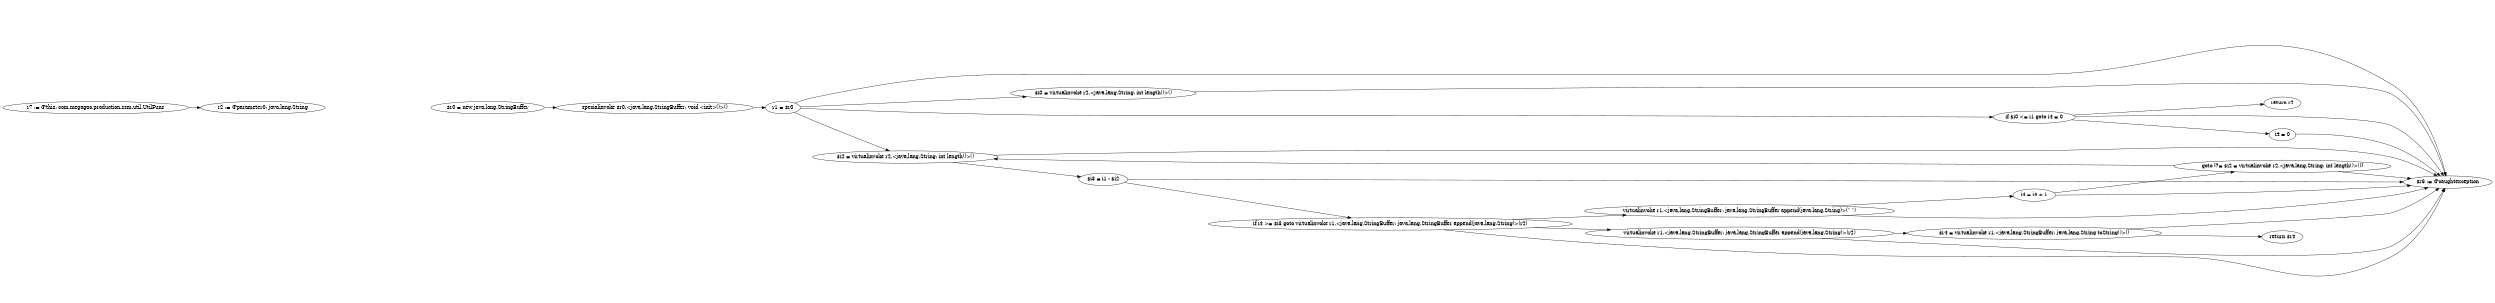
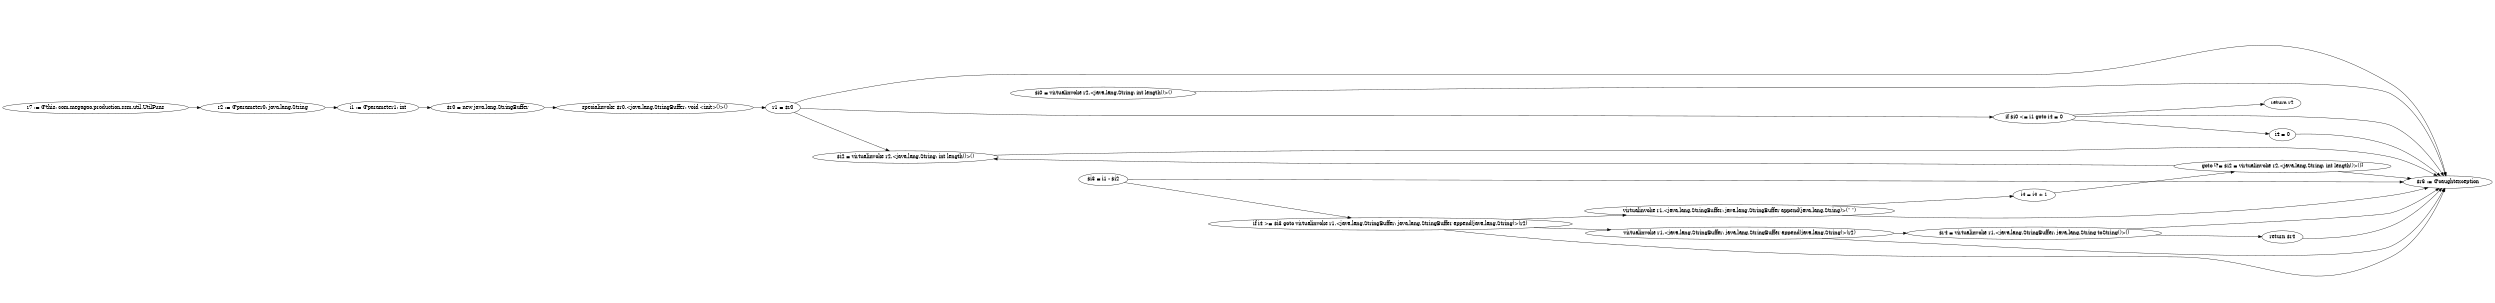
(912, 102) -> none
none -> (378, 108)
(1015, 169) -> none
(2232, 193) -> (2377, 231)
